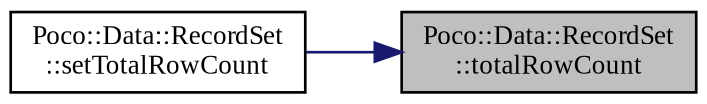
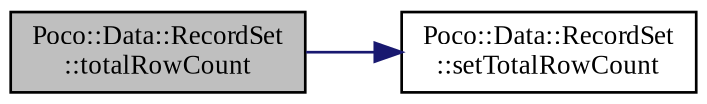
(340, 52) -> (340, 52)
